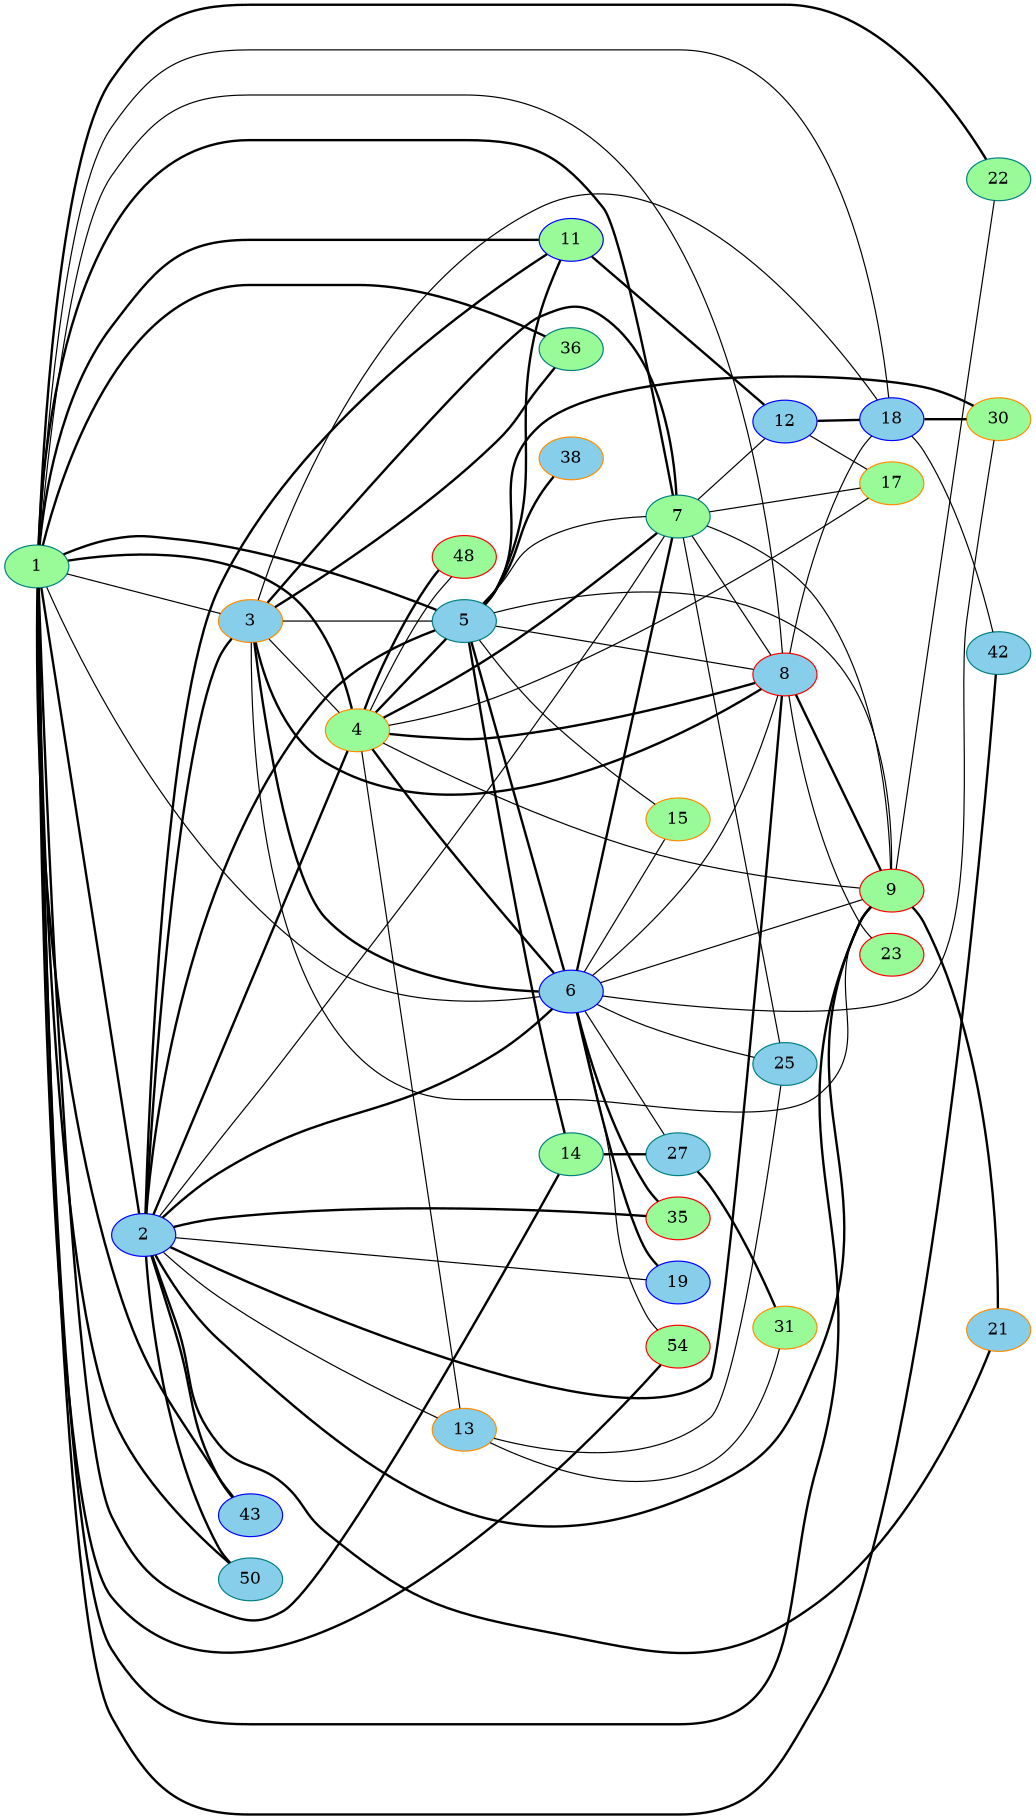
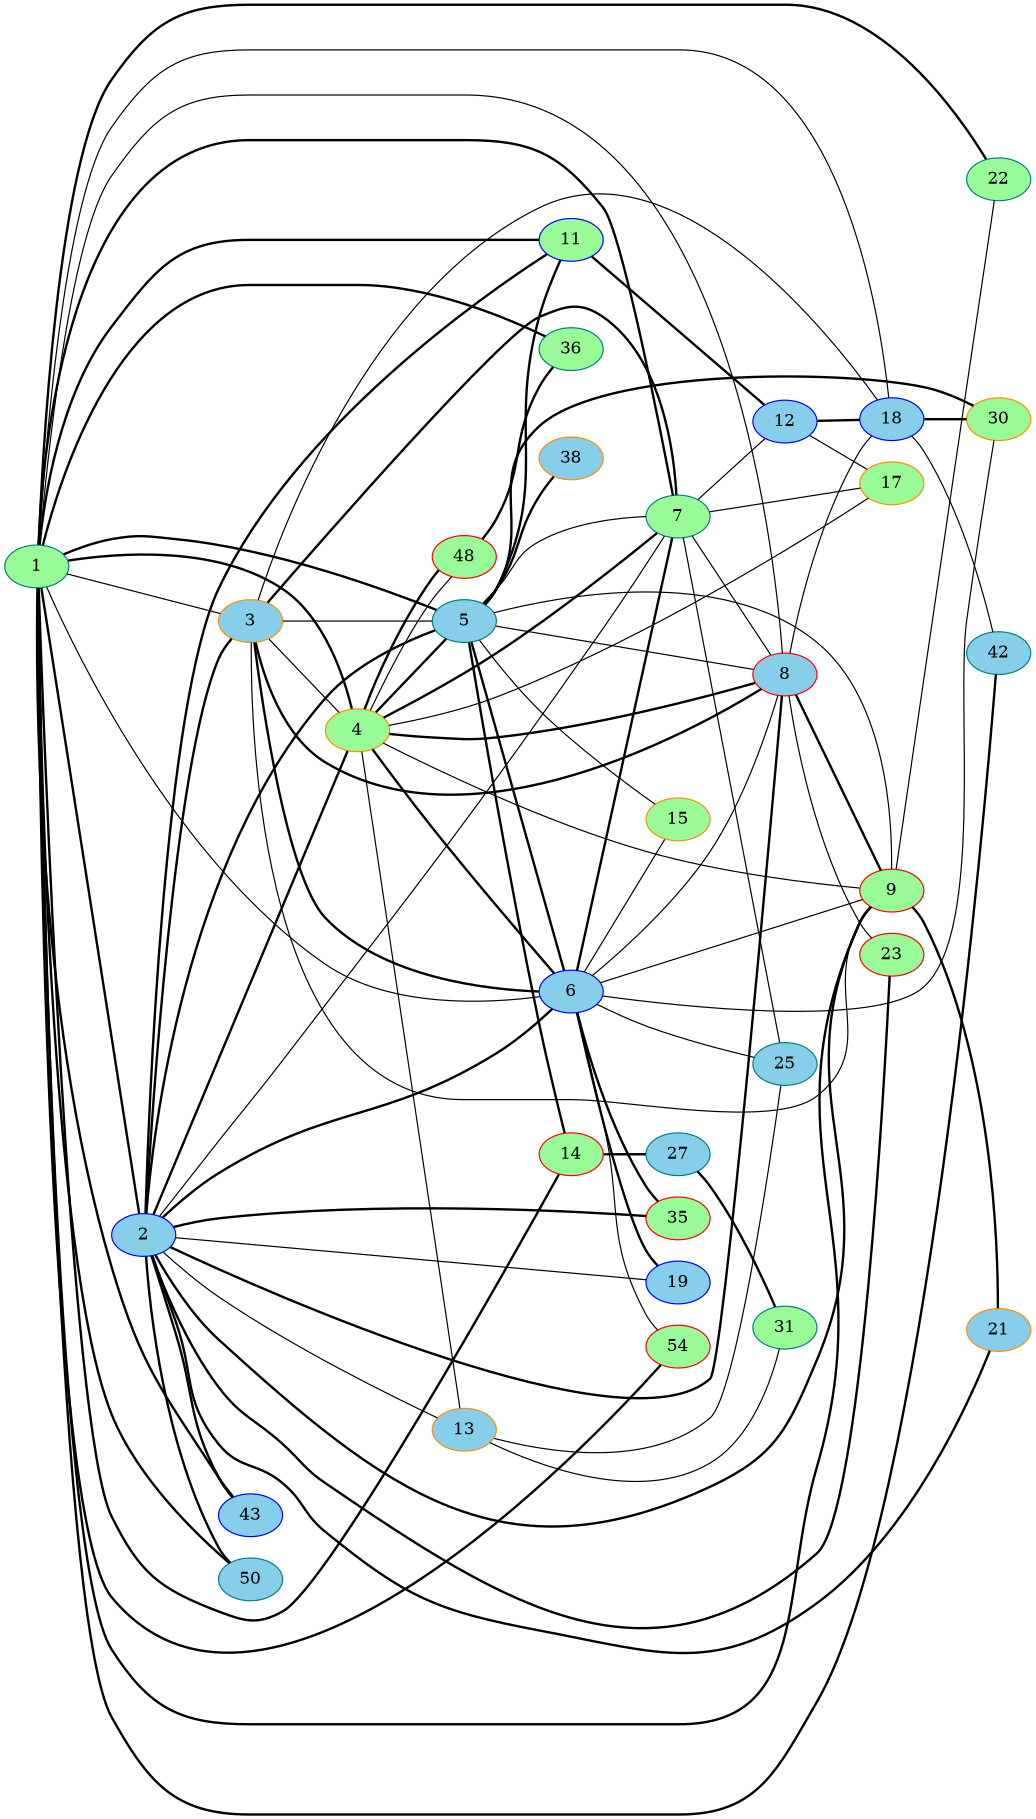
(427, 501) -> (518, 453)
(852, 665) -> none
(625, 1073) -> none
(571, 1154) -> (571, 1154)
(785, 1328) -> (785, 1328)
none -> (708, 1617)
